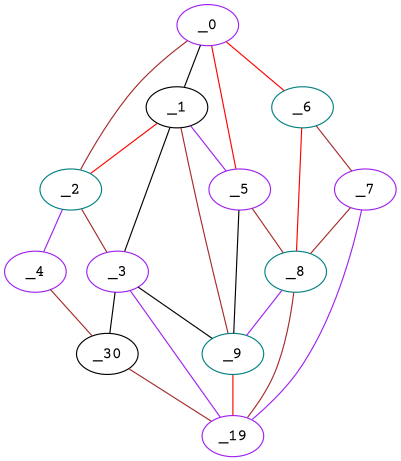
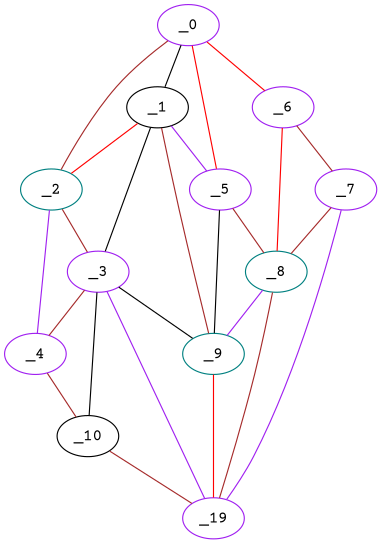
(303, 107) -> (283, 107)
none -> (67, 313)
(107, 354) -> (88, 436)
